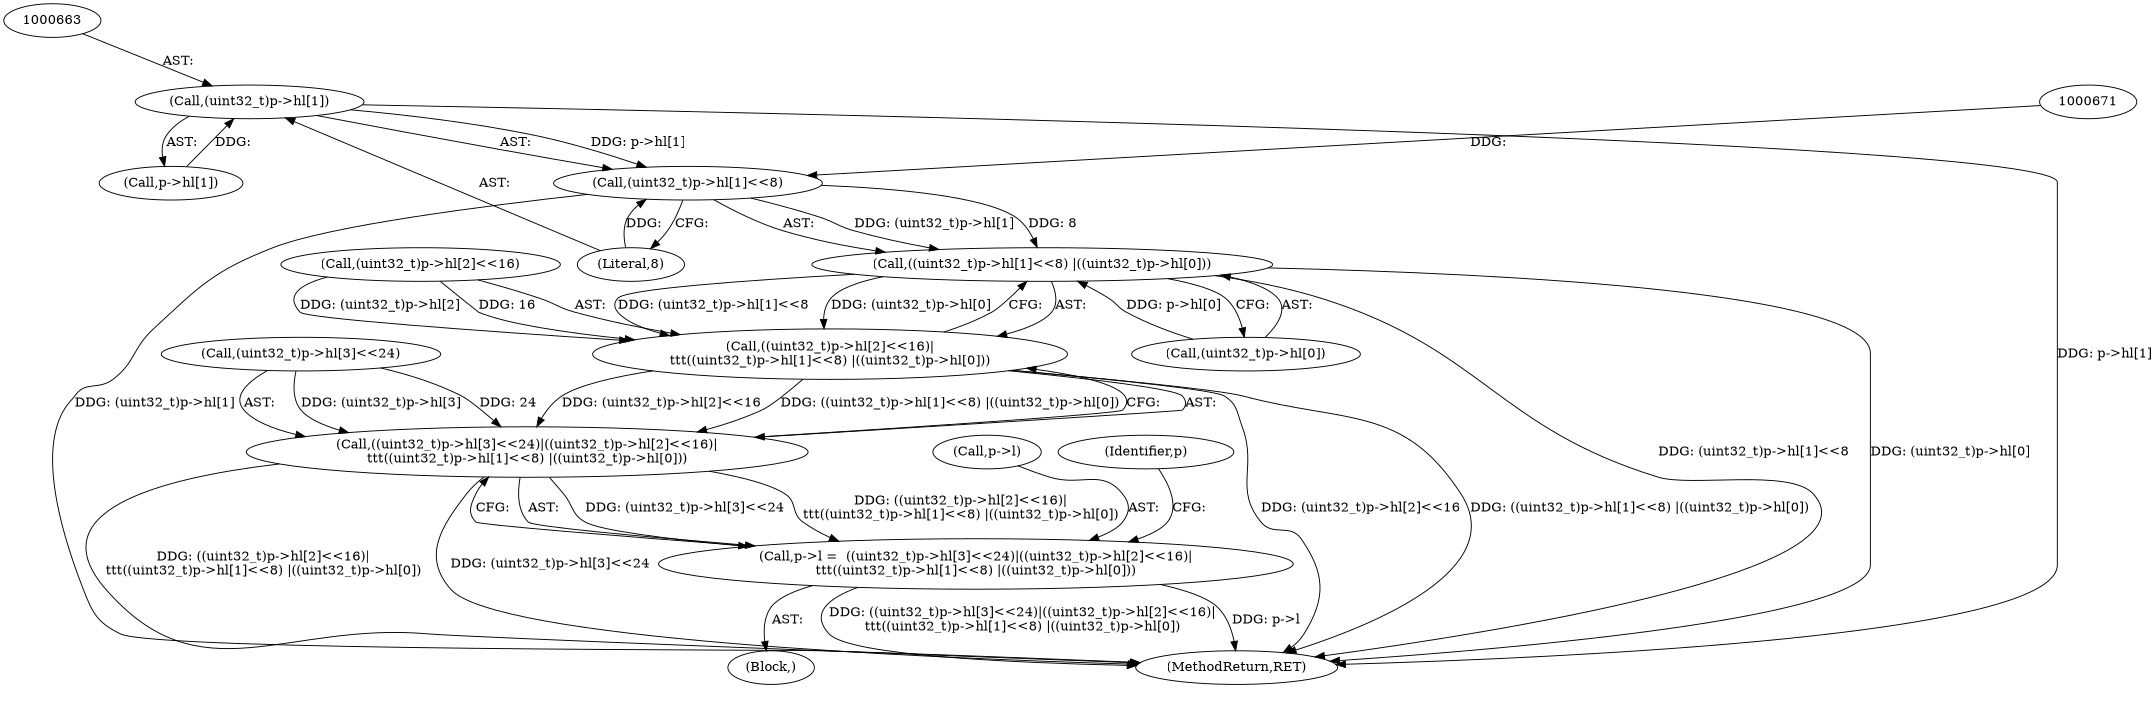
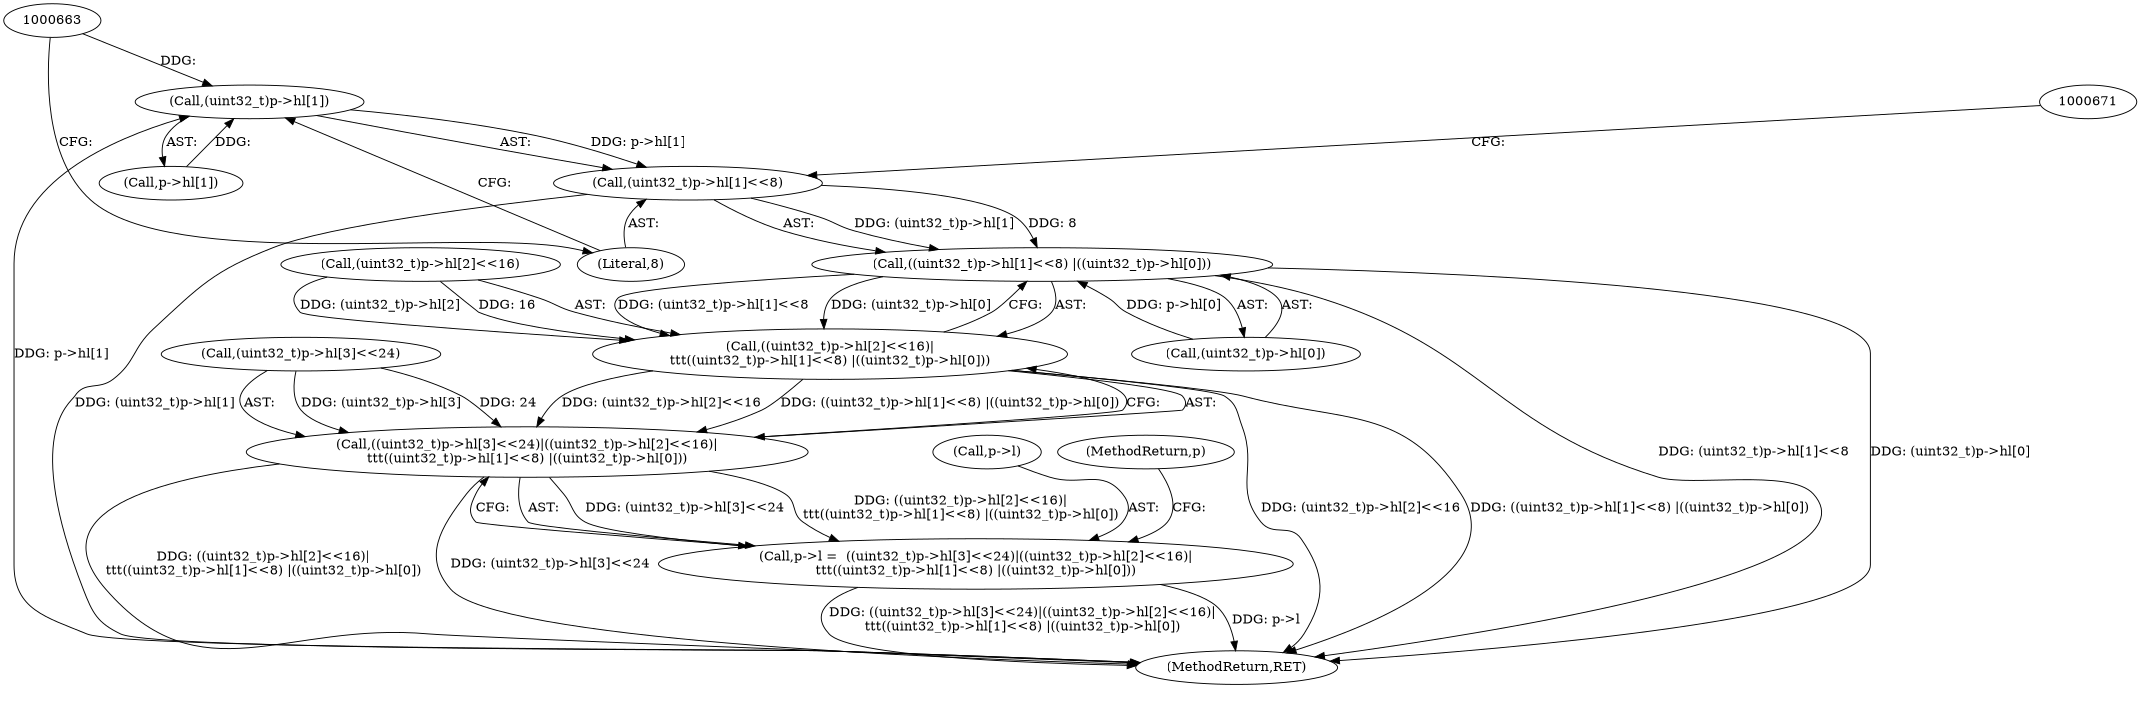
(180, 61) -> (180, 61)
(1490, 143) -> (1490, 143)
(1767, 149) -> (79, 631)
(497, 183) -> (497, 183)
(673, 223) -> (247, 241)
(646, 224) -> (646, 224)
(1255, 305) -> (1255, 305)
(1146, 452) -> (1146, 452)
(771, 668) -> none
